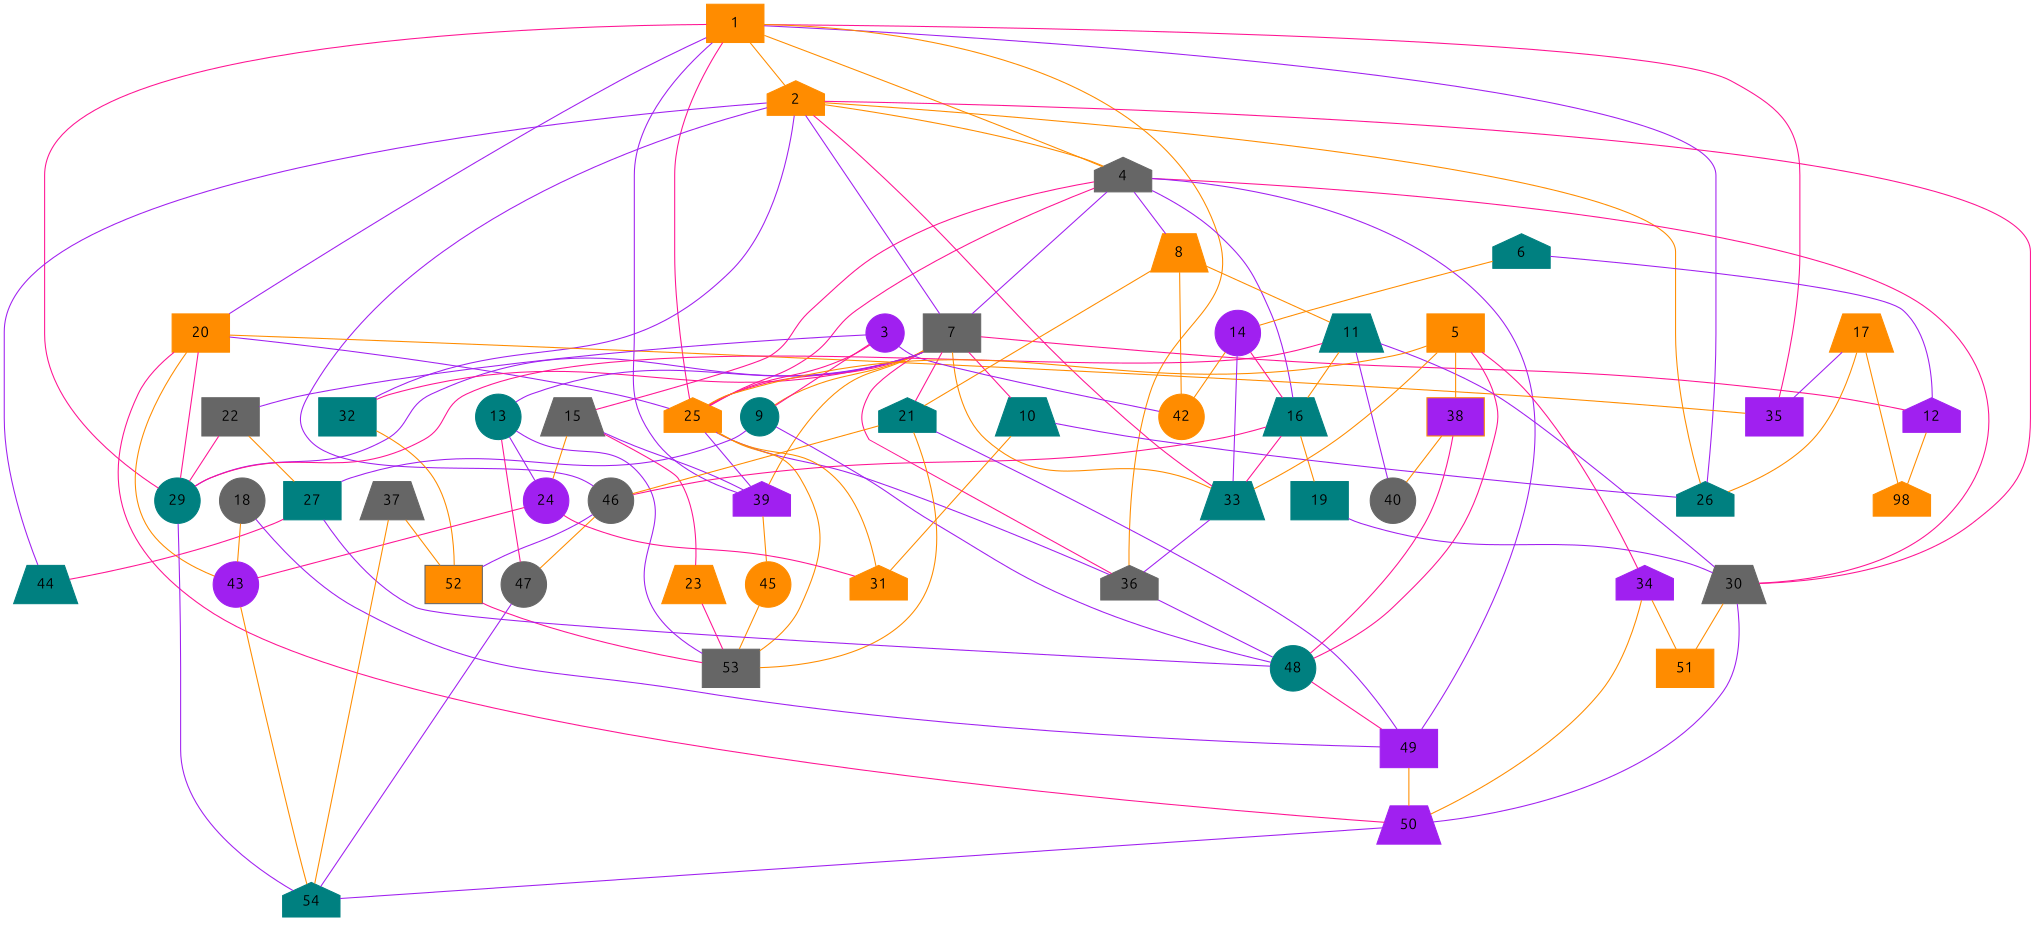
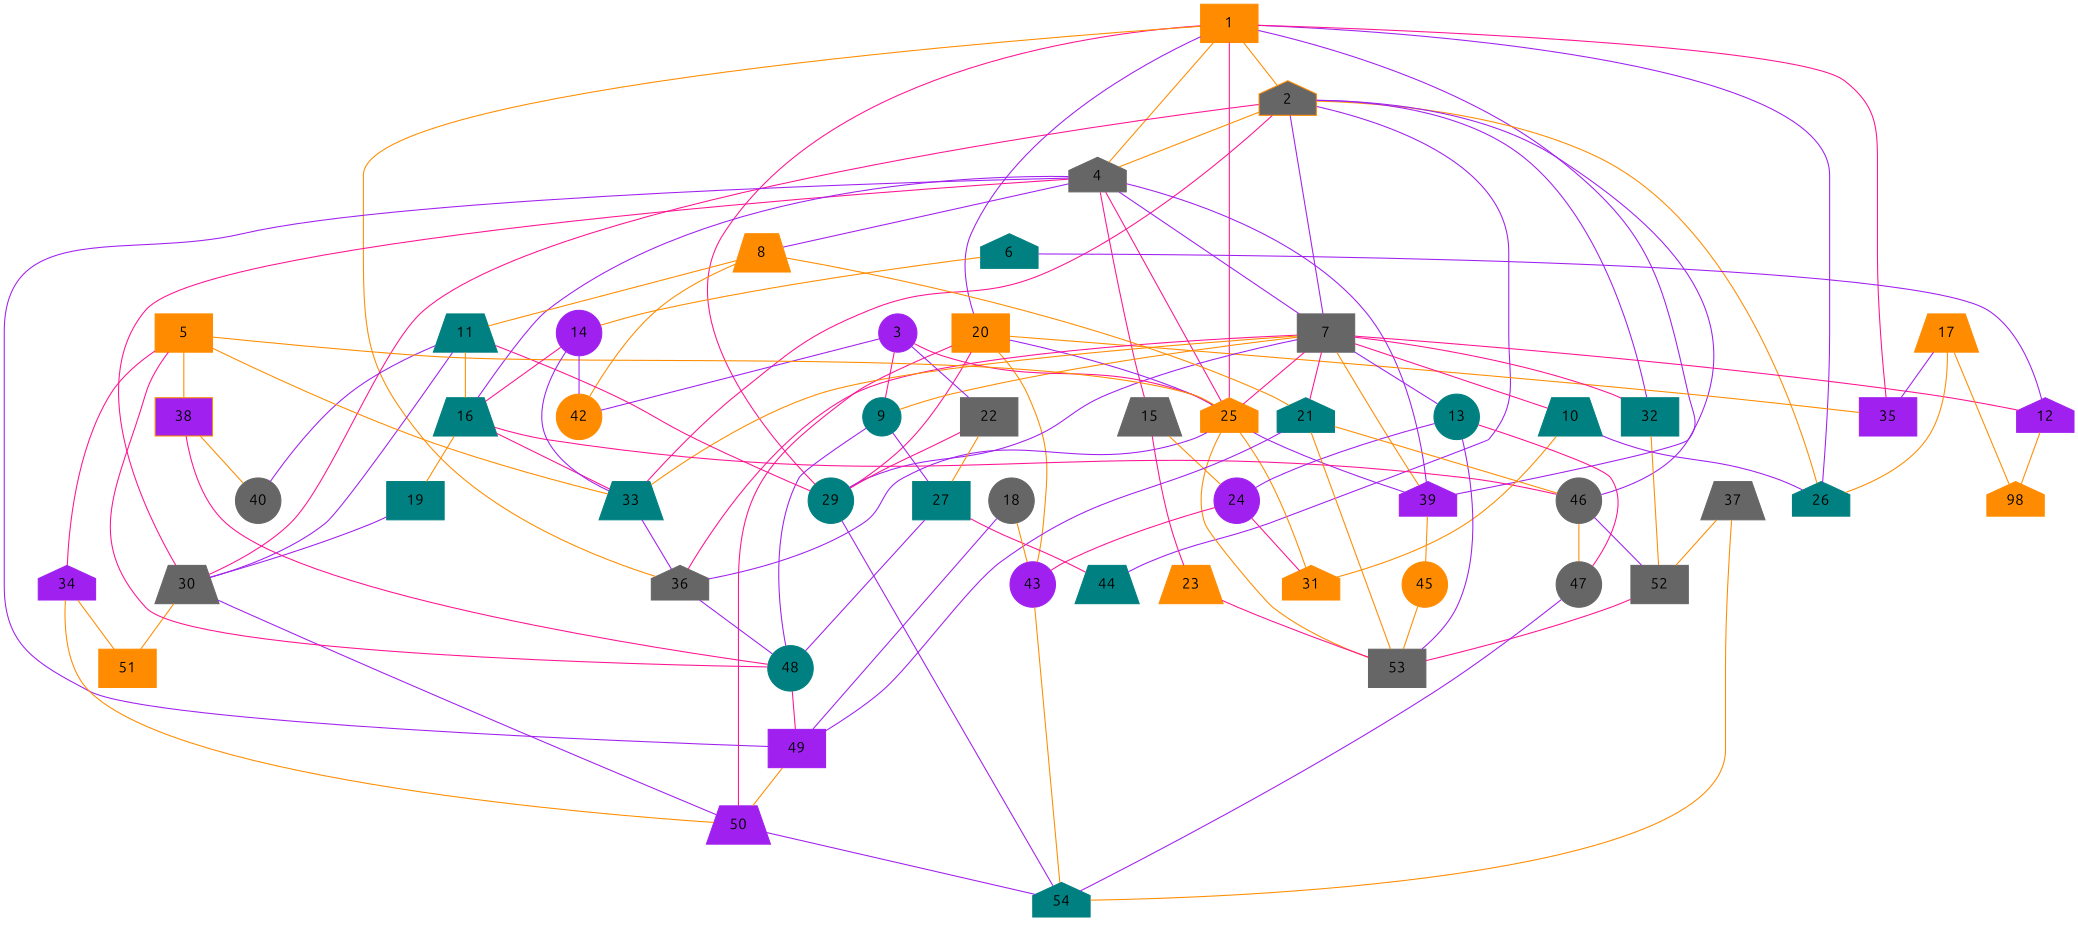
(796, 100) -> (1288, 100)
(1215, 367) -> (579, 372)
(653, 453) -> (1333, 279)
(454, 585) -> (1660, 585)
